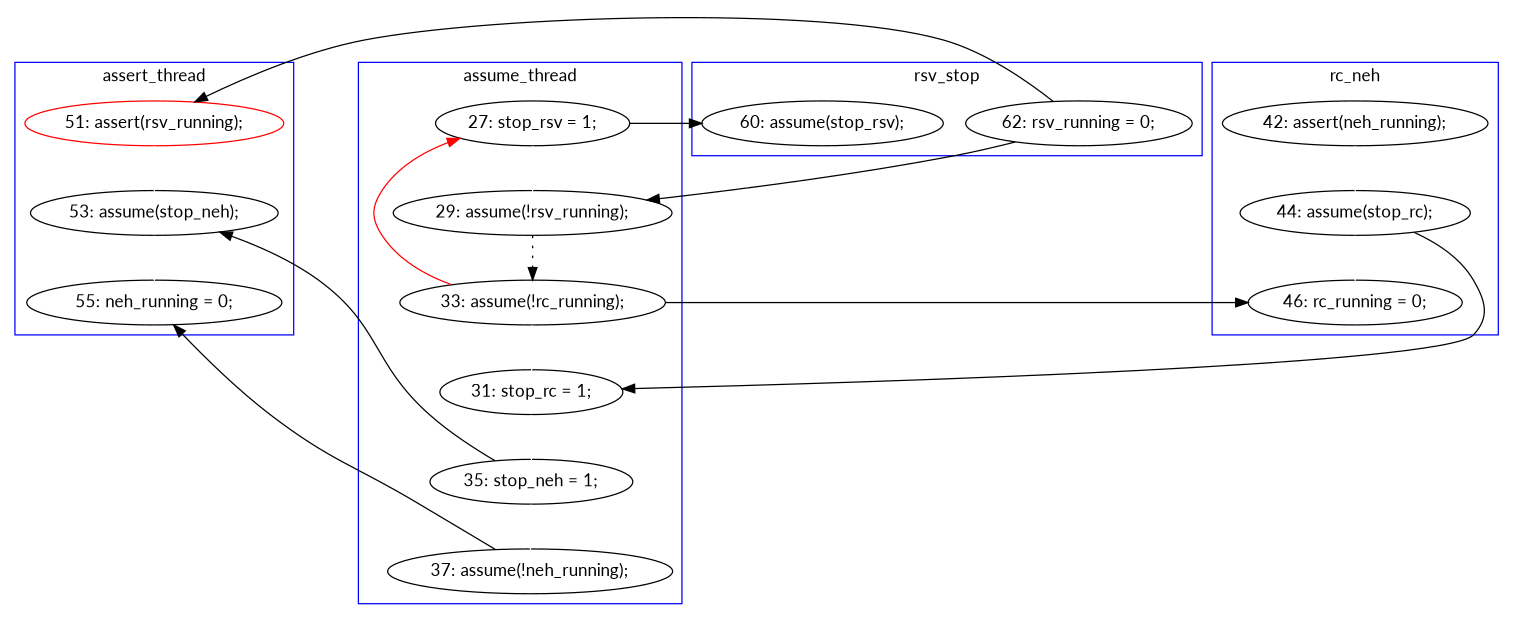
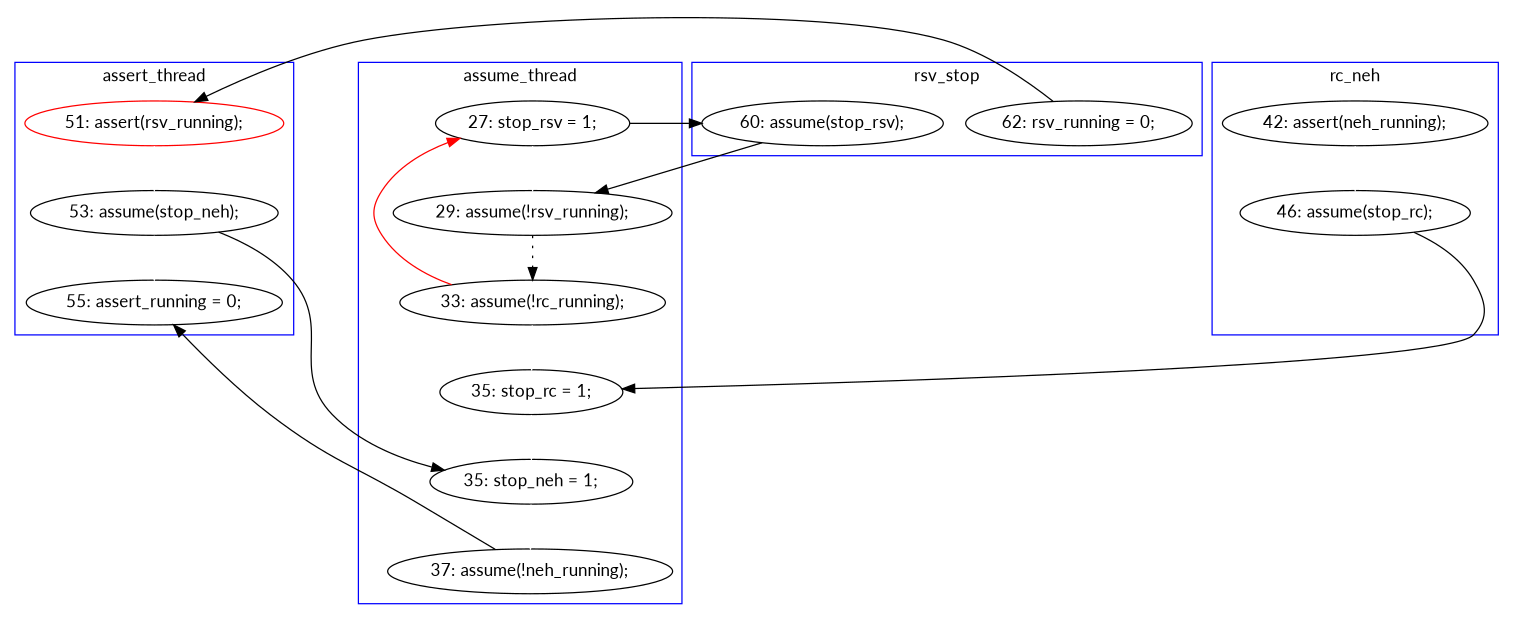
(838, 175) -> (693, 164)
(1355, 213) -> (1355, 213)
(154, 303) -> (154, 303)
(1355, 303) -> none
(371, 338) -> (311, 360)
(531, 392) -> (531, 392)
